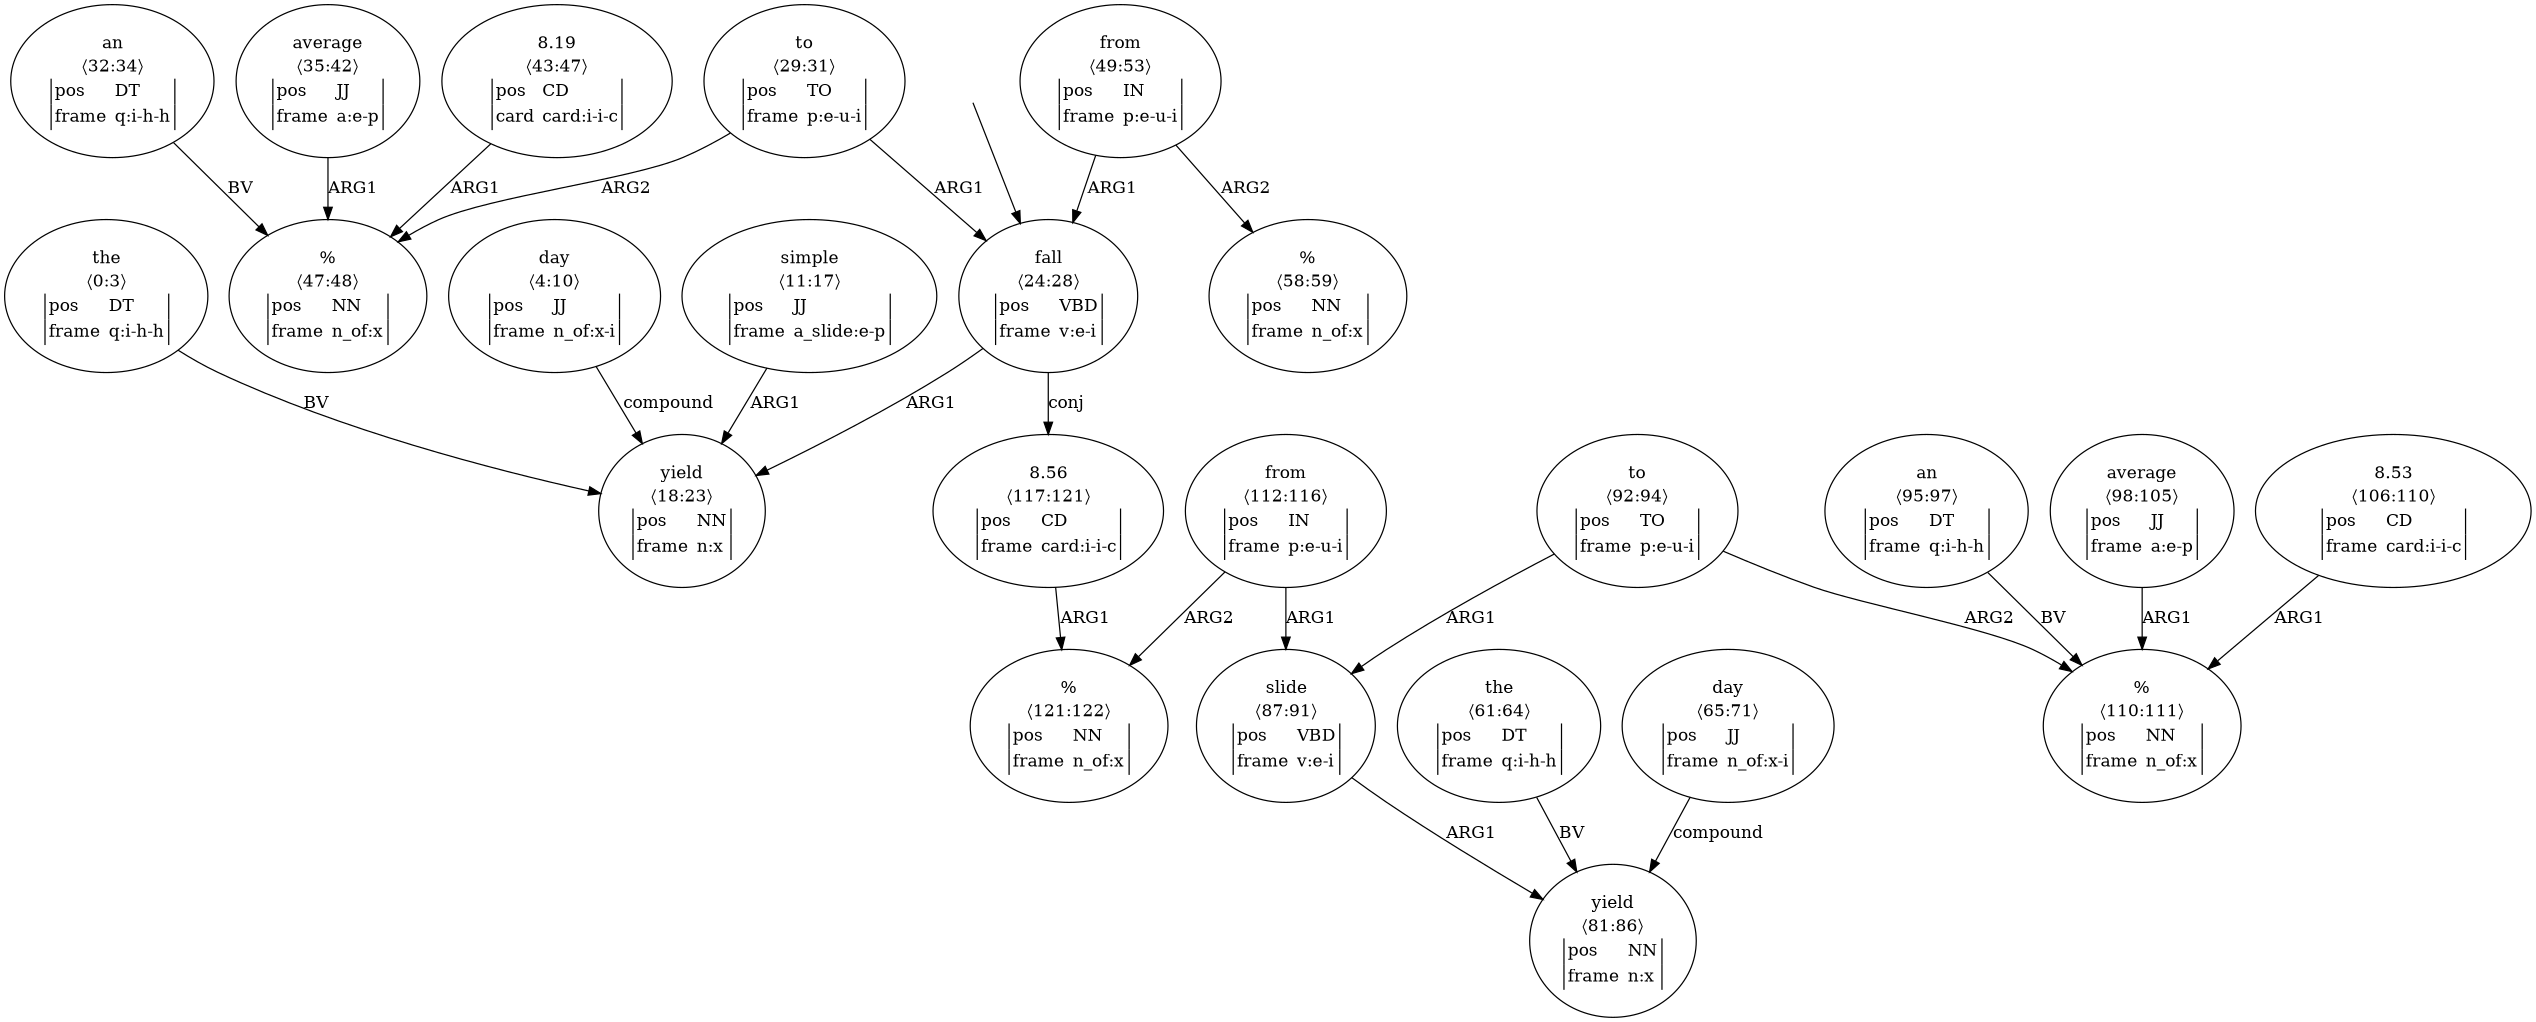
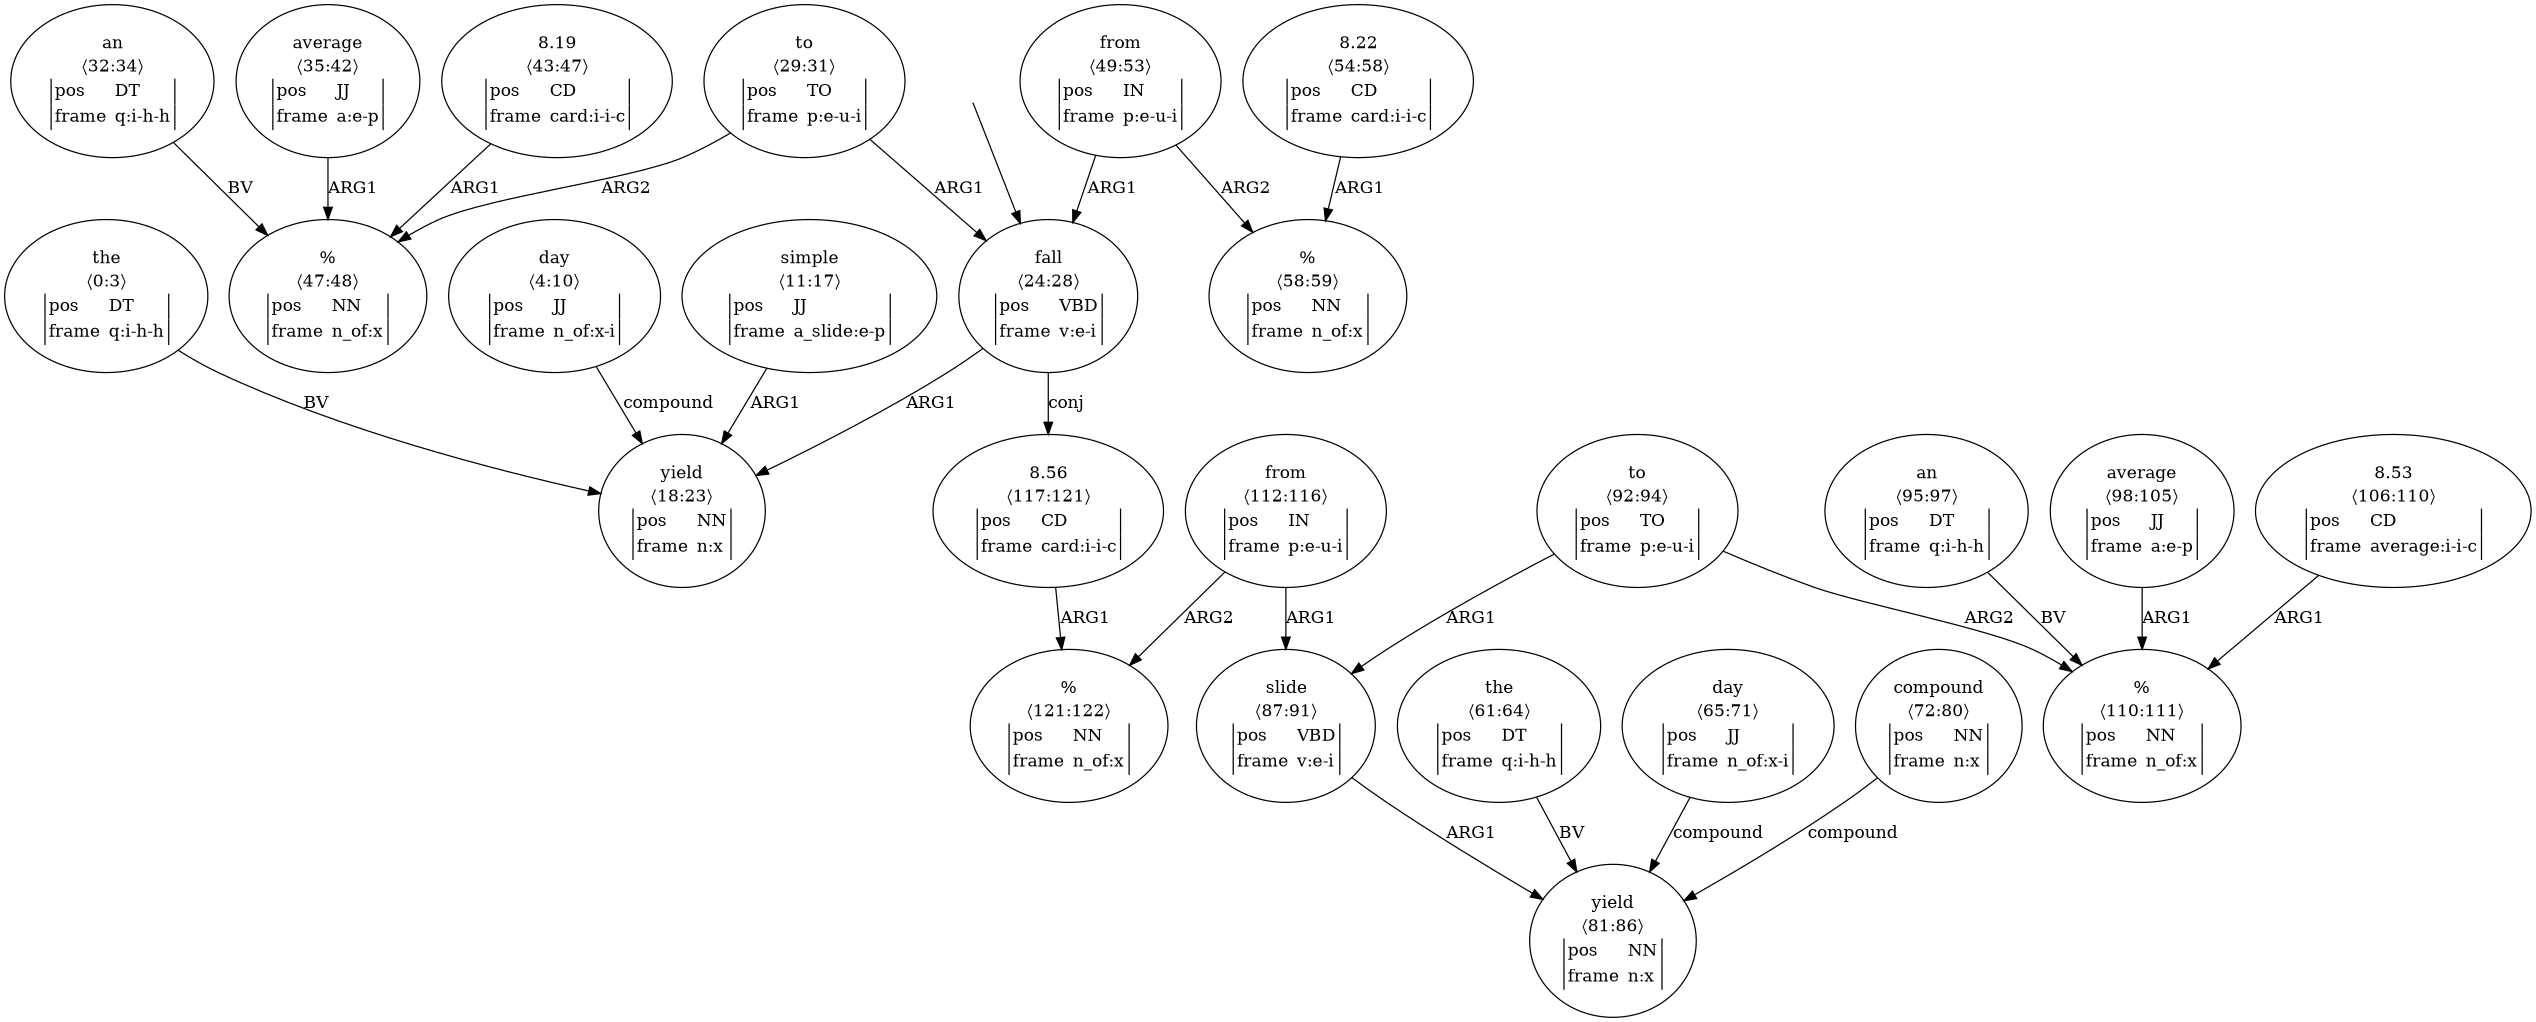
none -> (1358, 81)
(515, 117) -> (516, 117)
(2424, 547) -> (2424, 547)
none -> (1939, 726)
